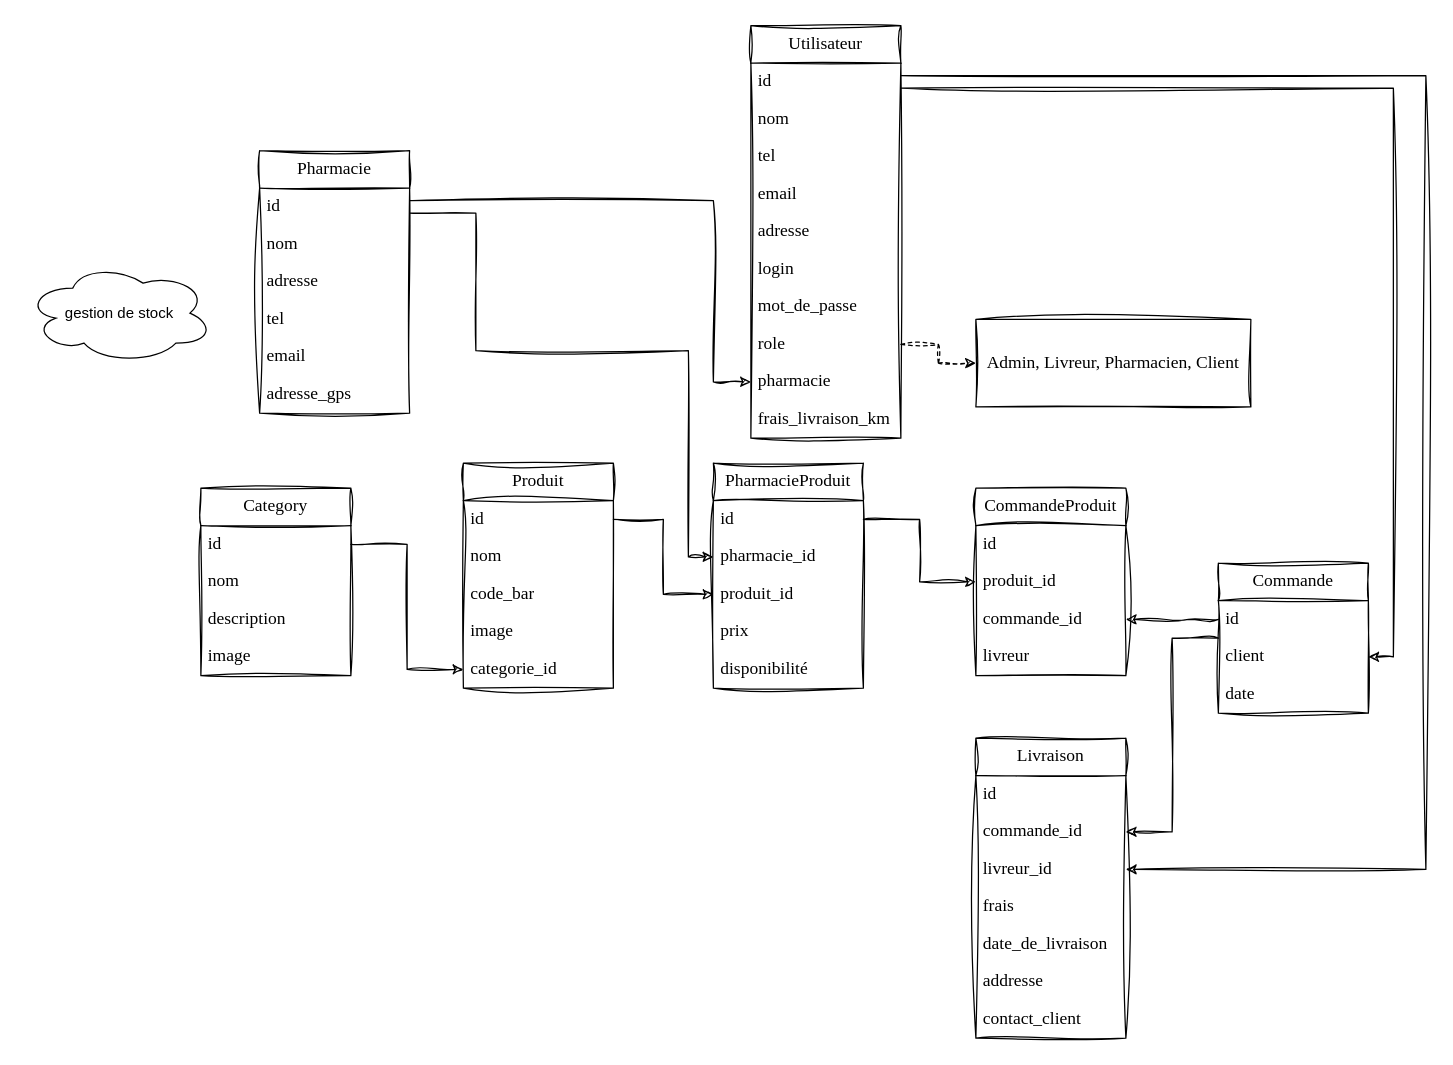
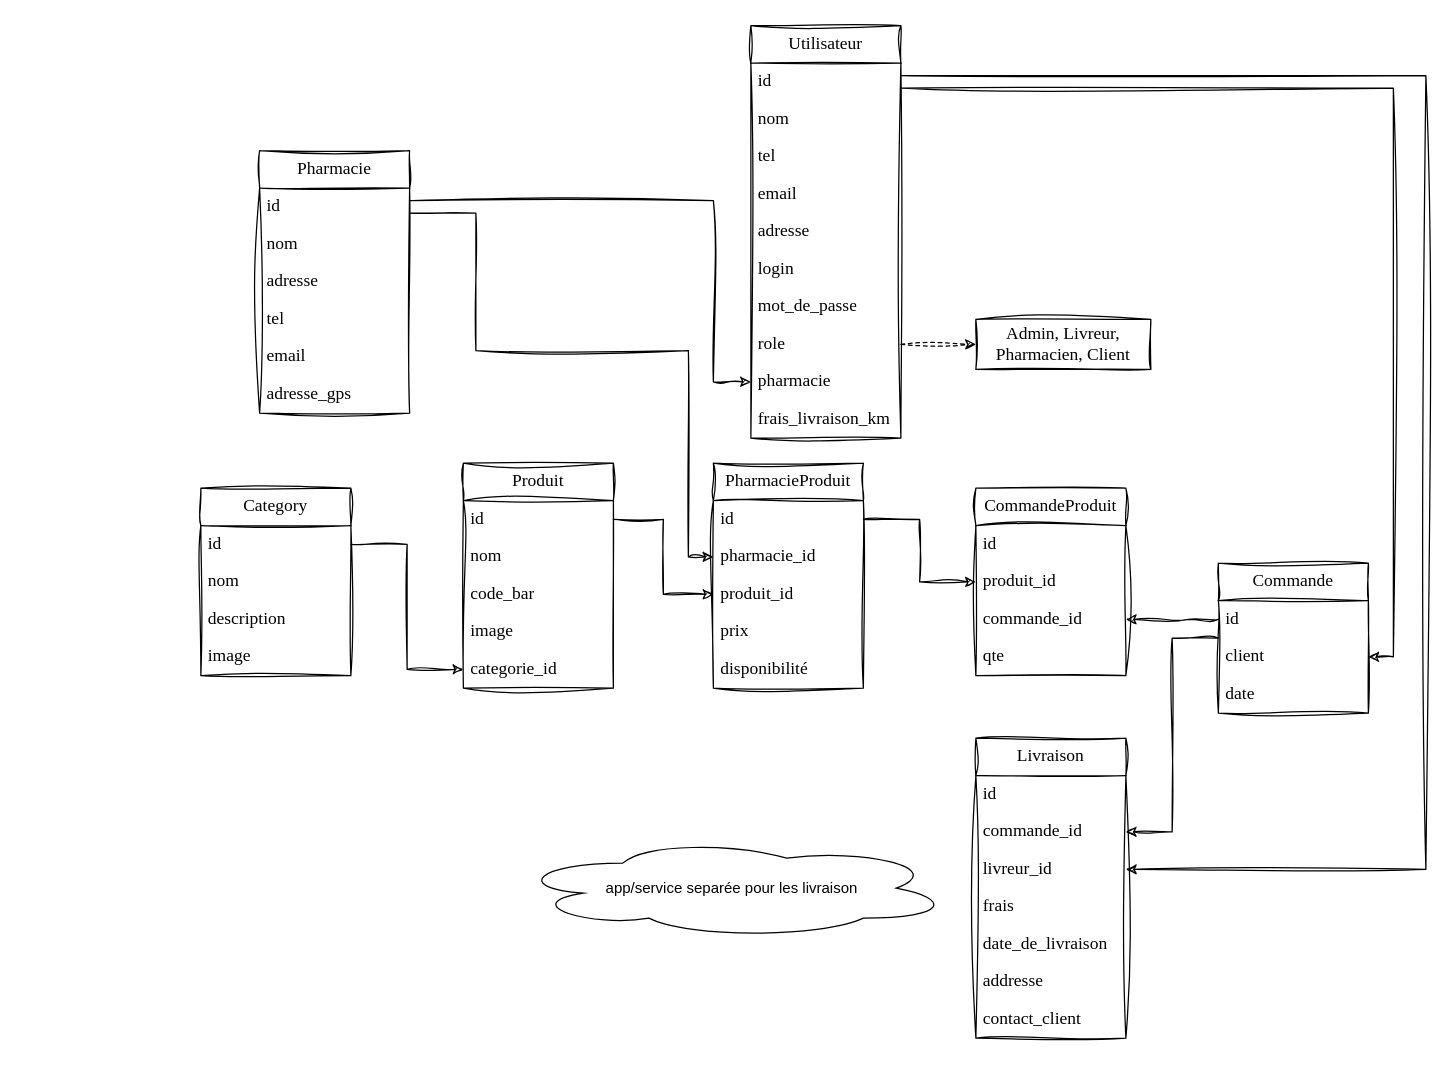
(119, 313) -> none
(1113, 363) -> (1063, 344)
(1013, 657) -> (998, 657)
none -> (732, 888)
